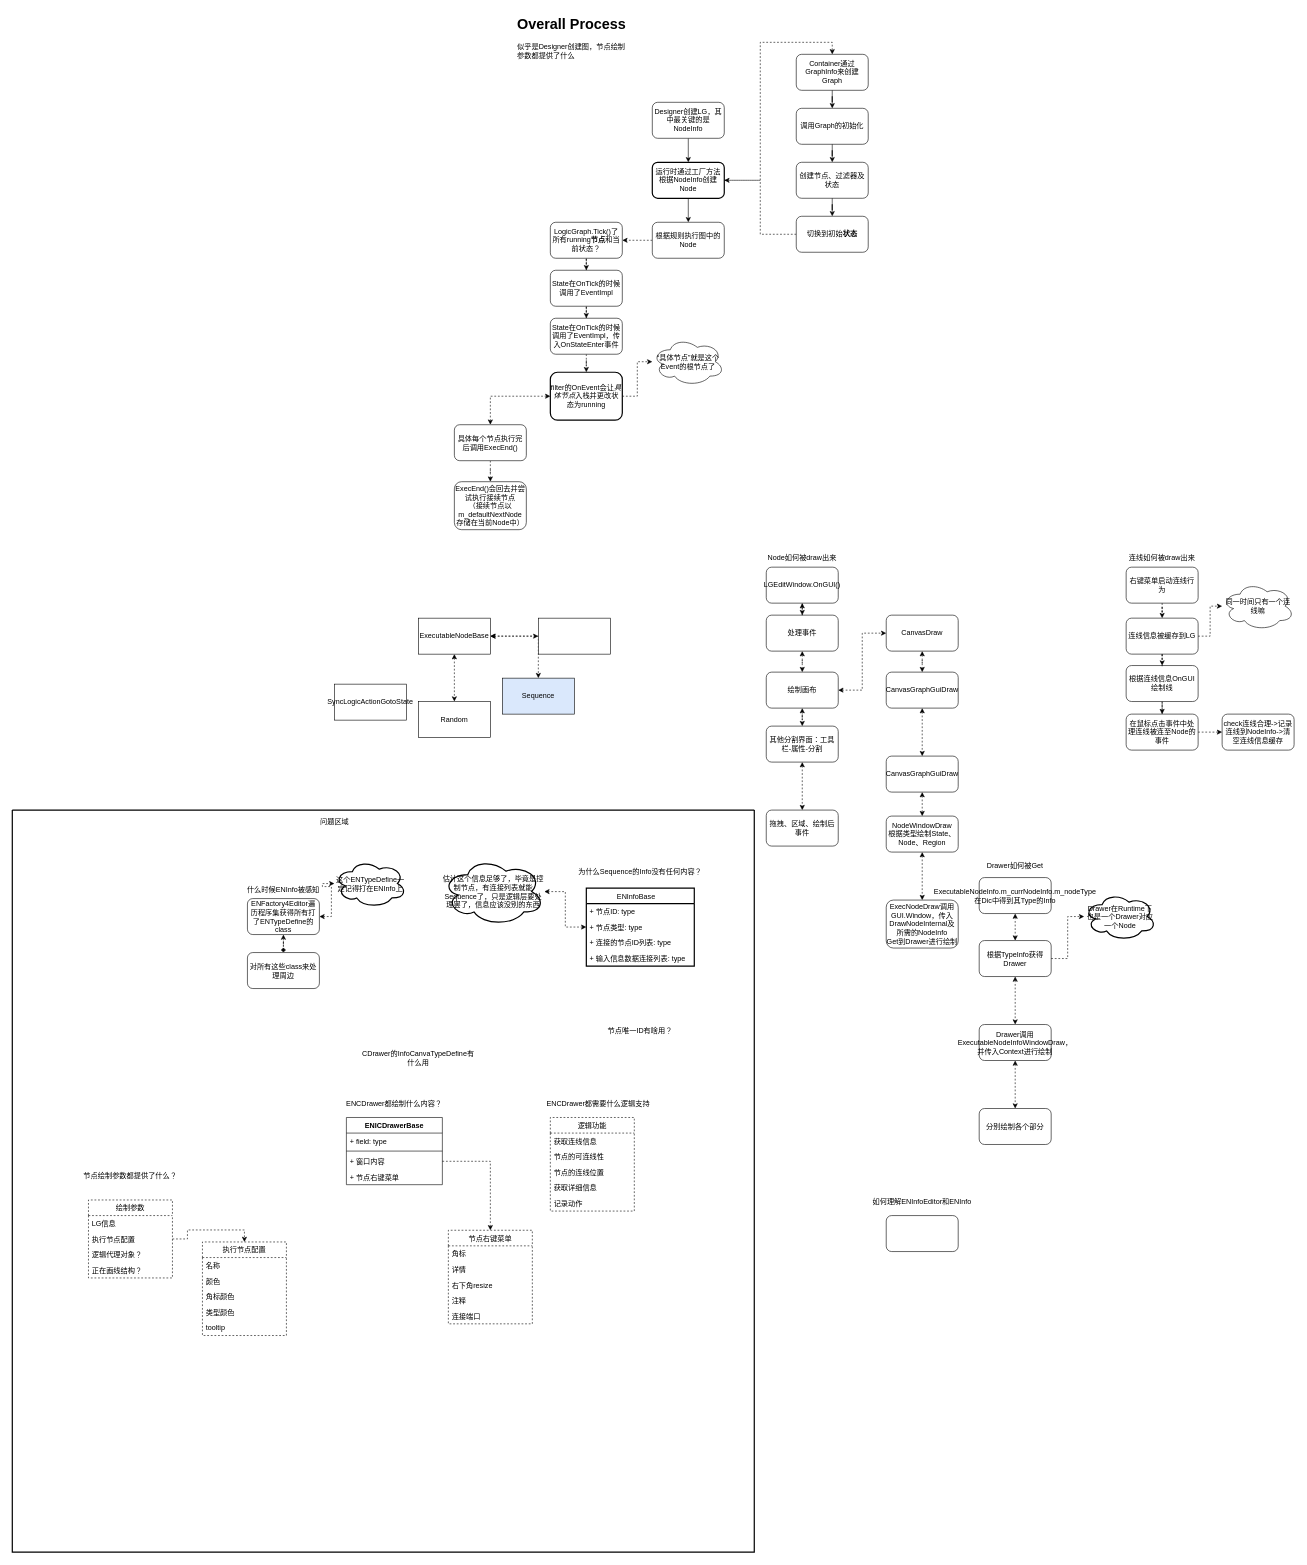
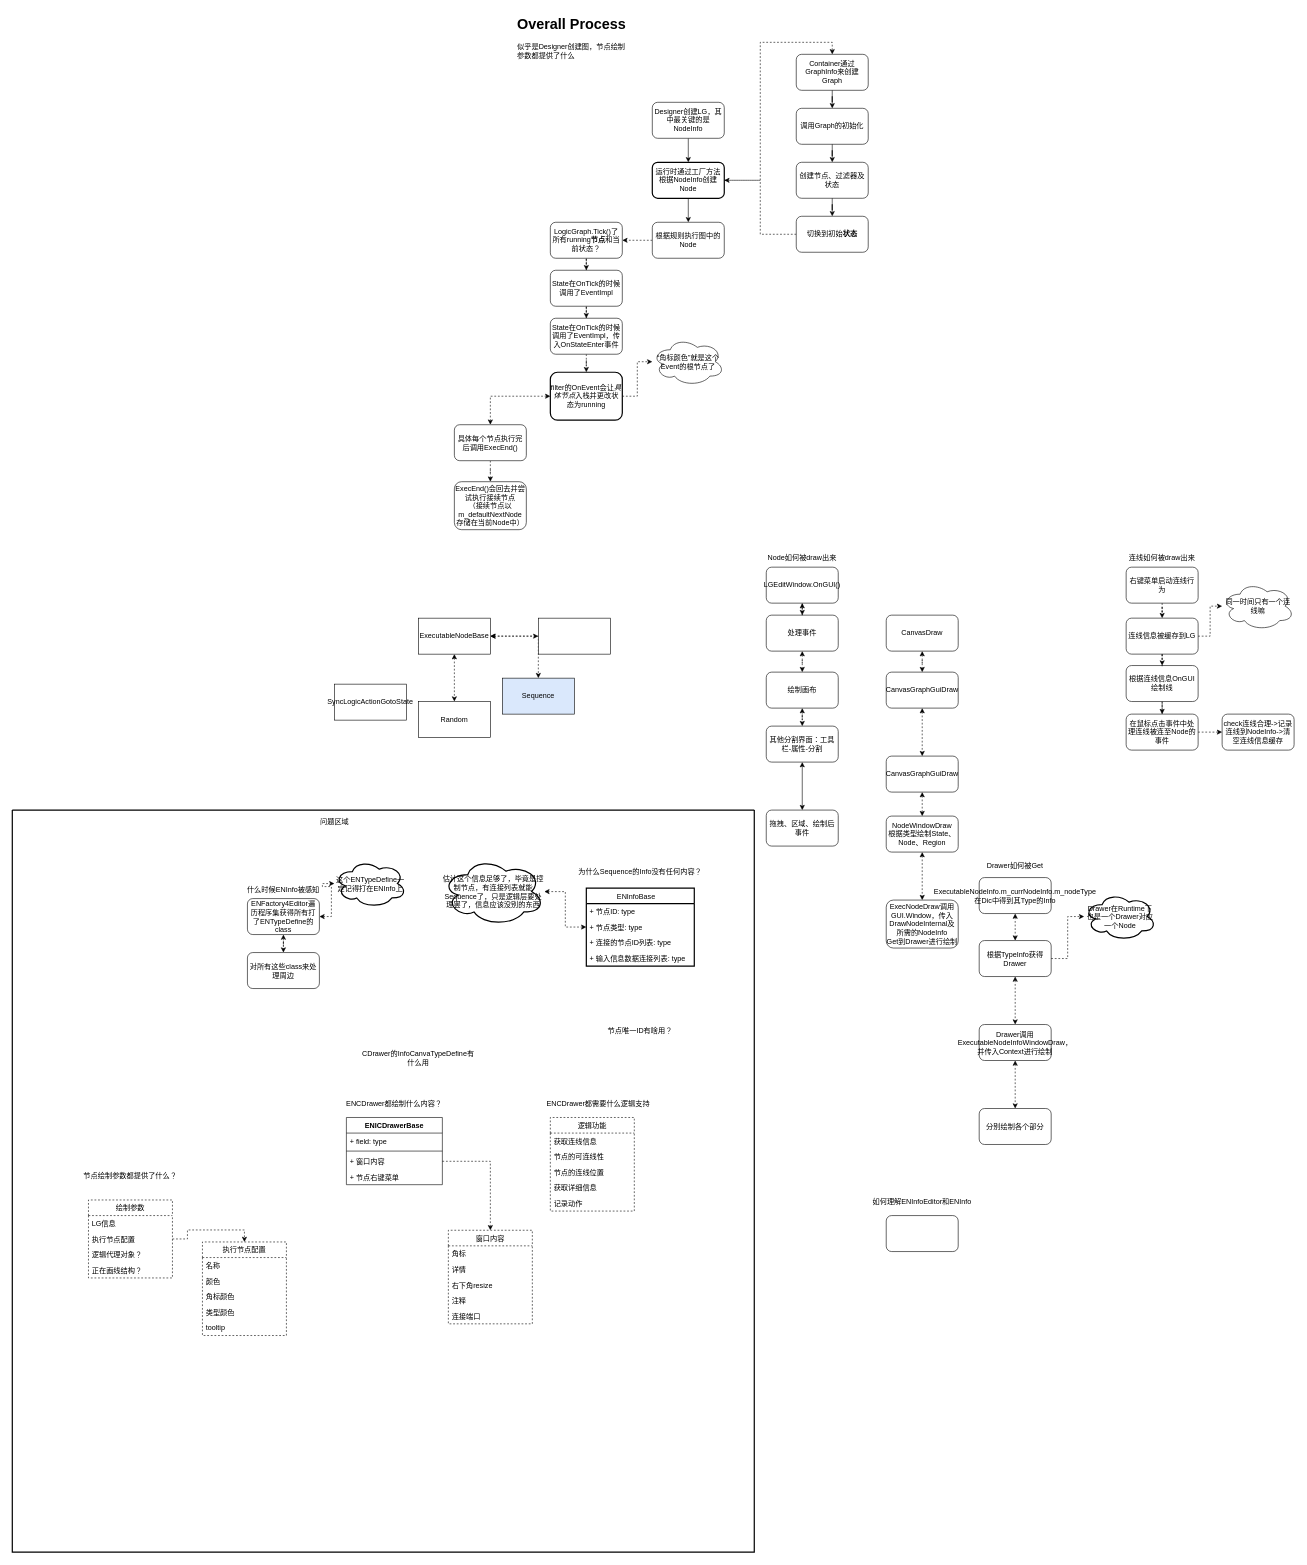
(689, 362) -> (689, 362)
(881, 633) -> none
(803, 786) -> (803, 786)
(284, 946) -> (284, 947)
(490, 1239) -> (490, 1239)
